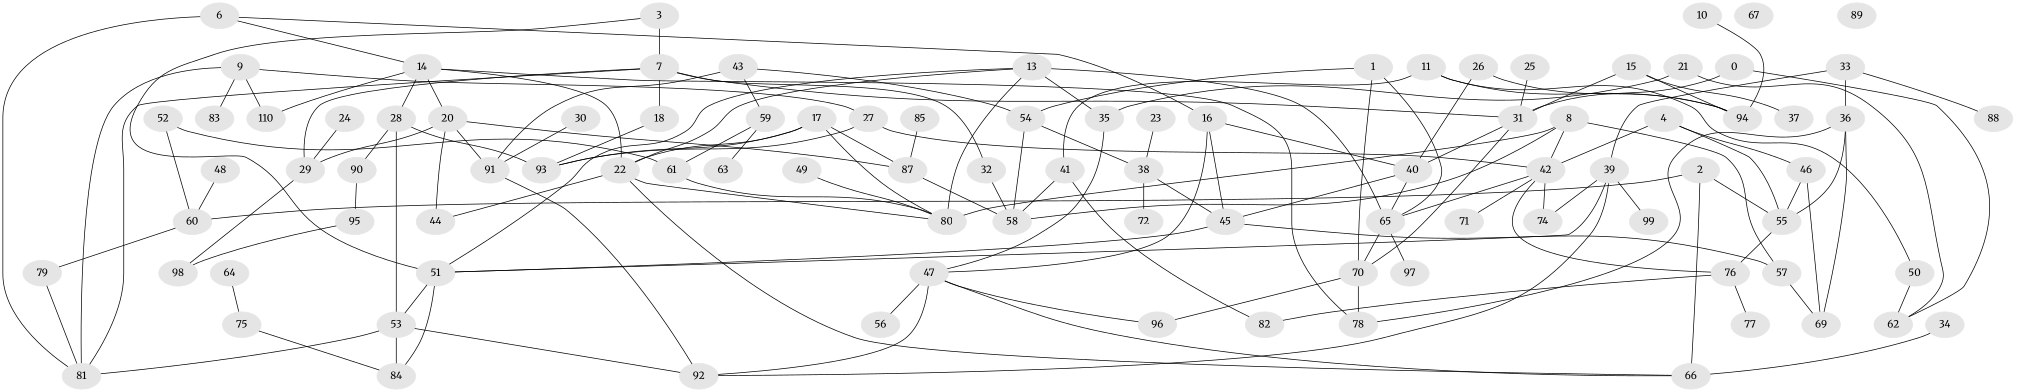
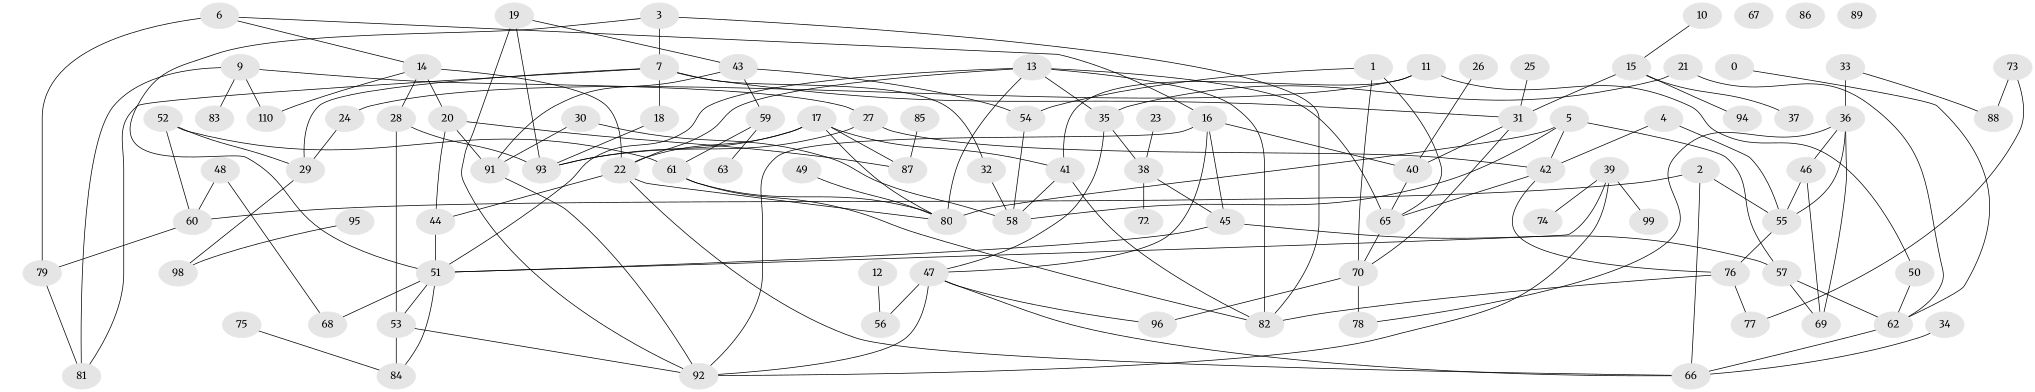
none -> (514, 16)
none -> (1805, 16)
none -> (1109, 54)
(1761, 56) -> (1667, 42)
none -> (2013, 67)
(966, 84) -> none
(1721, 88) -> none
(1664, 90) -> none
(1541, 94) -> (991, 95)
(1610, 94) -> none
none -> (1245, 116)
(1569, 119) -> (1569, 119)
(3, 133) -> (50, 89)
none -> (902, 140)
(385, 143) -> (233, 146)
(1735, 144) -> (1826, 144)
(1085, 145) -> (1124, 144)
none -> (939, 148)
(357, 170) -> none
(1330, 193) -> none
(960, 196) -> (850, 167)
(1544, 196) -> none
(1464, 222) -> none
none -> (952, 244)
none -> (436, 248)
(230, 273) -> none
none -> (878, 273)
(1410, 273) -> none
none -> (1838, 299)
none -> (328, 325)
none -> (1792, 351)
(241, 357) -> none
